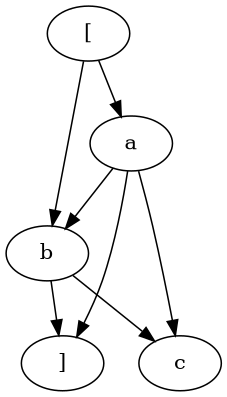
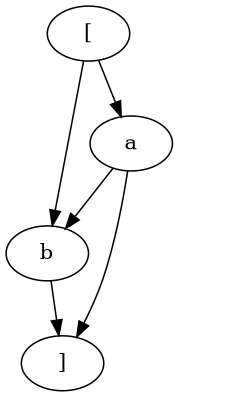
(180, 363) -> none
